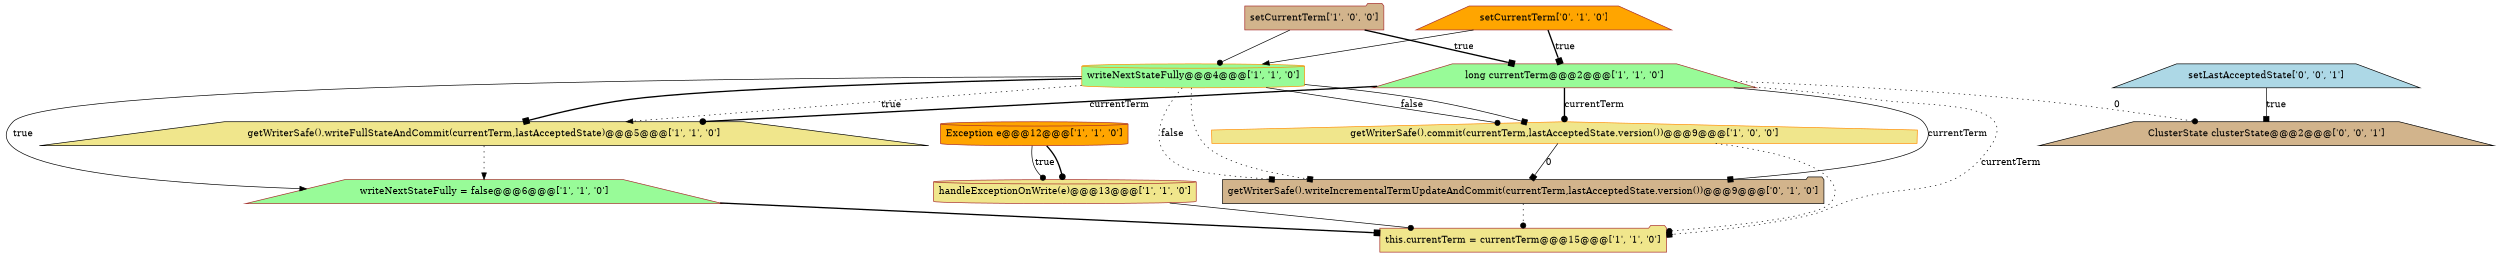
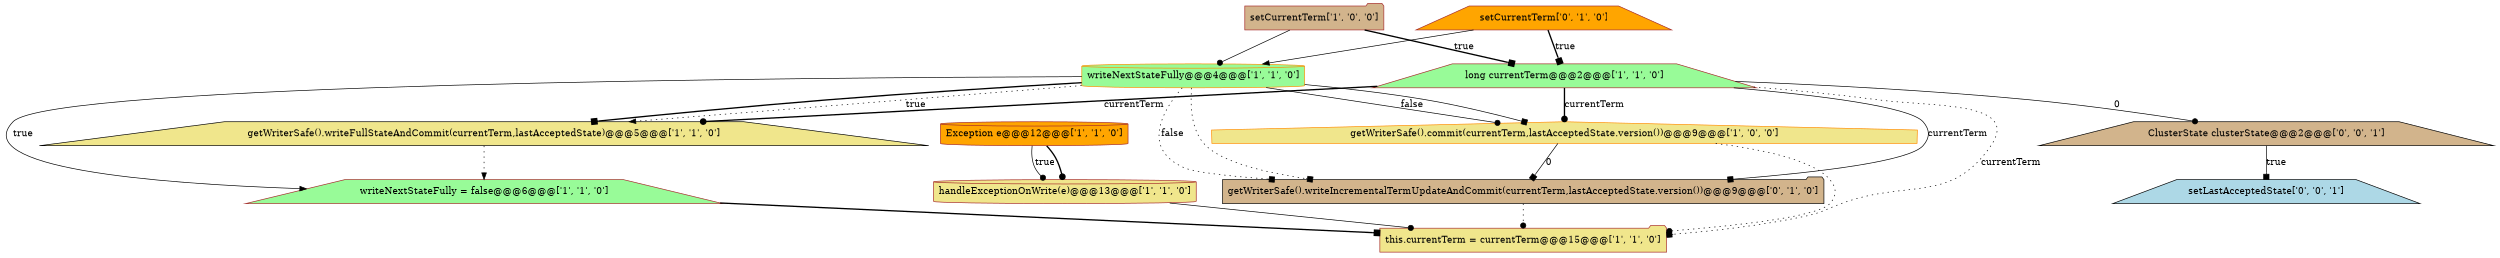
(1964, 94) -> (1964, 94)
(2266, 101) -> (2266, 159)
